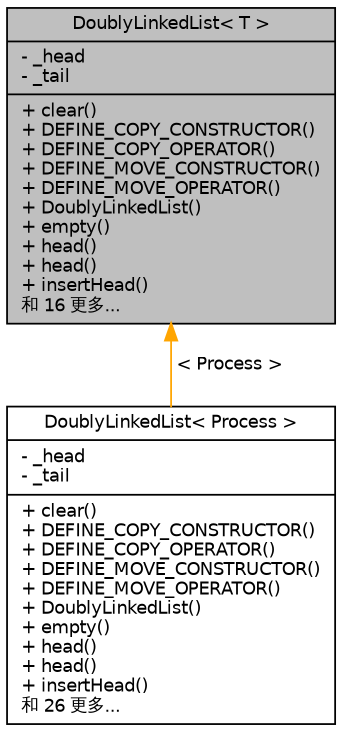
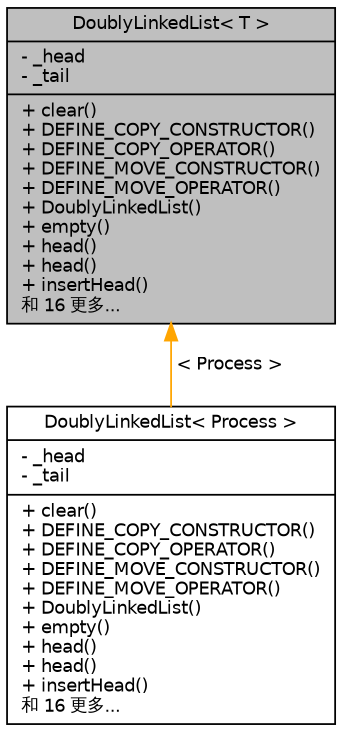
(71, 706) -> (71, 706)
